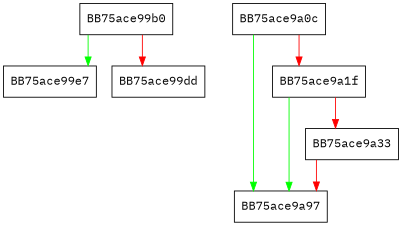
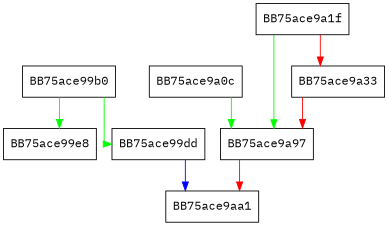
(142, 46) -> (104, 121)
(299, 46) -> none
(50, 82) -> (50, 144)
none -> (212, 207)
